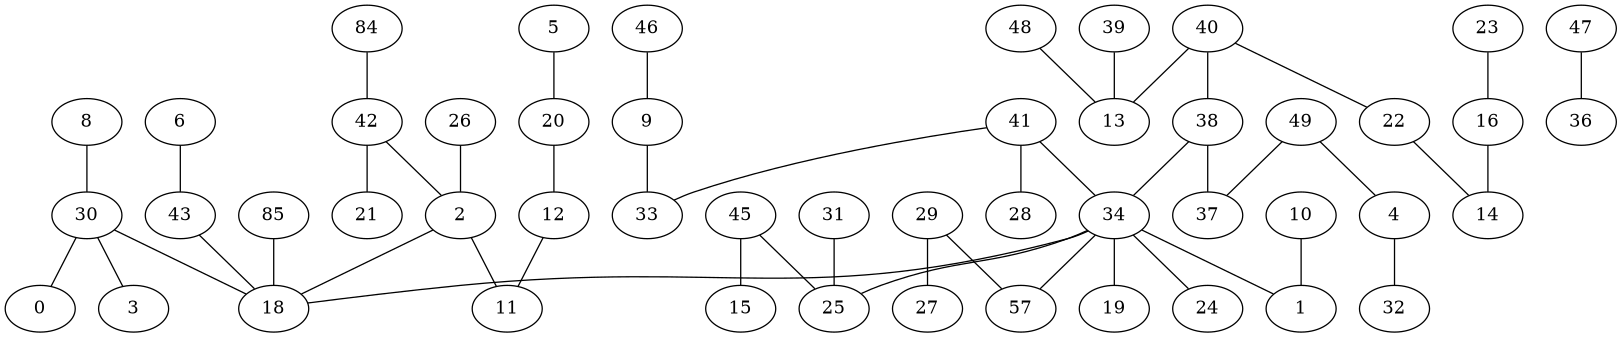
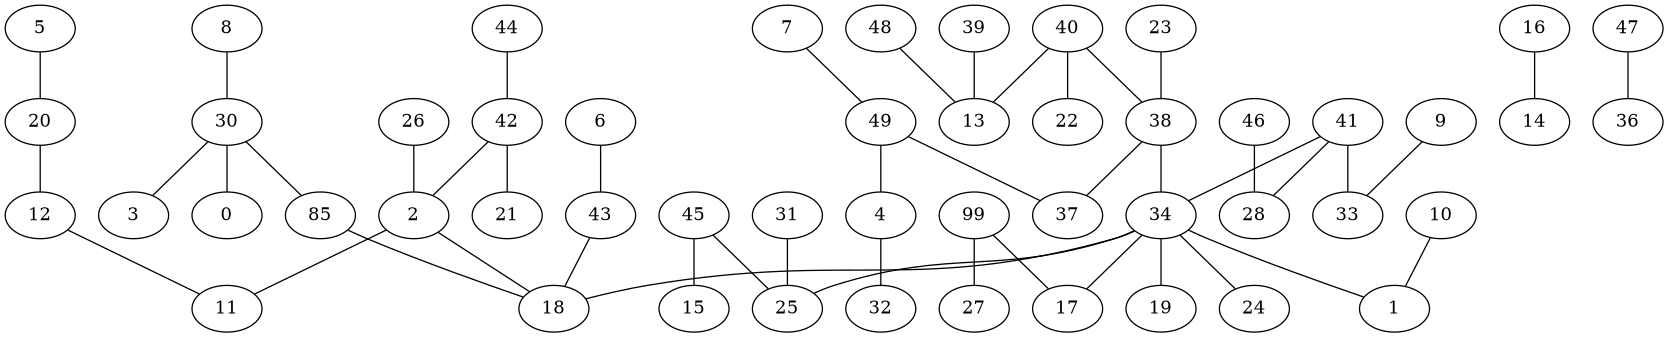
(367, 29) -> (507, 29)
none -> (787, 29)
(647, 75) -> (1254, 160)
(1488, 75) -> (1161, 75)
(1441, 169) -> none
(928, 215) -> (974, 215)
(180, 262) -> (274, 168)
(1021, 309) -> (1068, 309)
